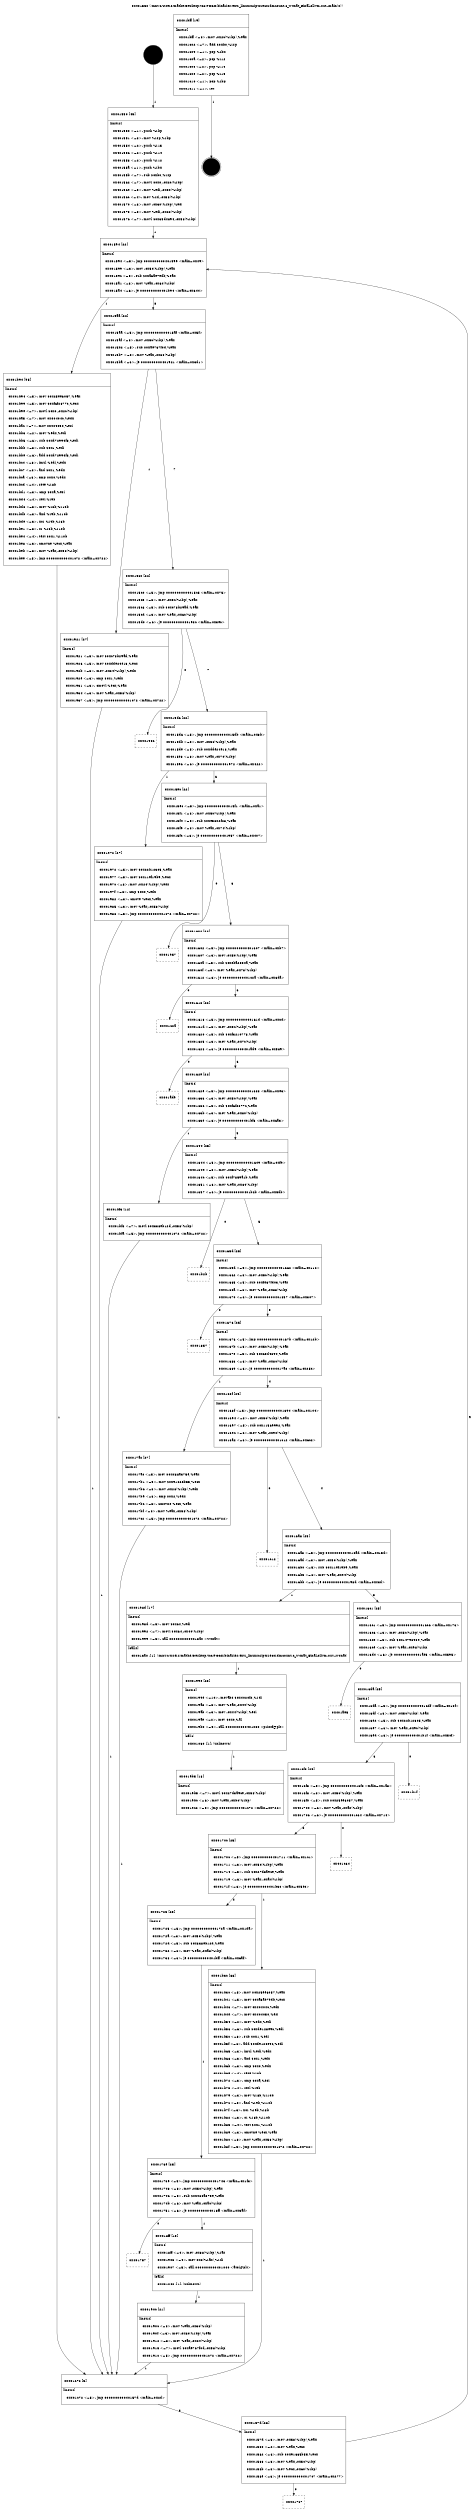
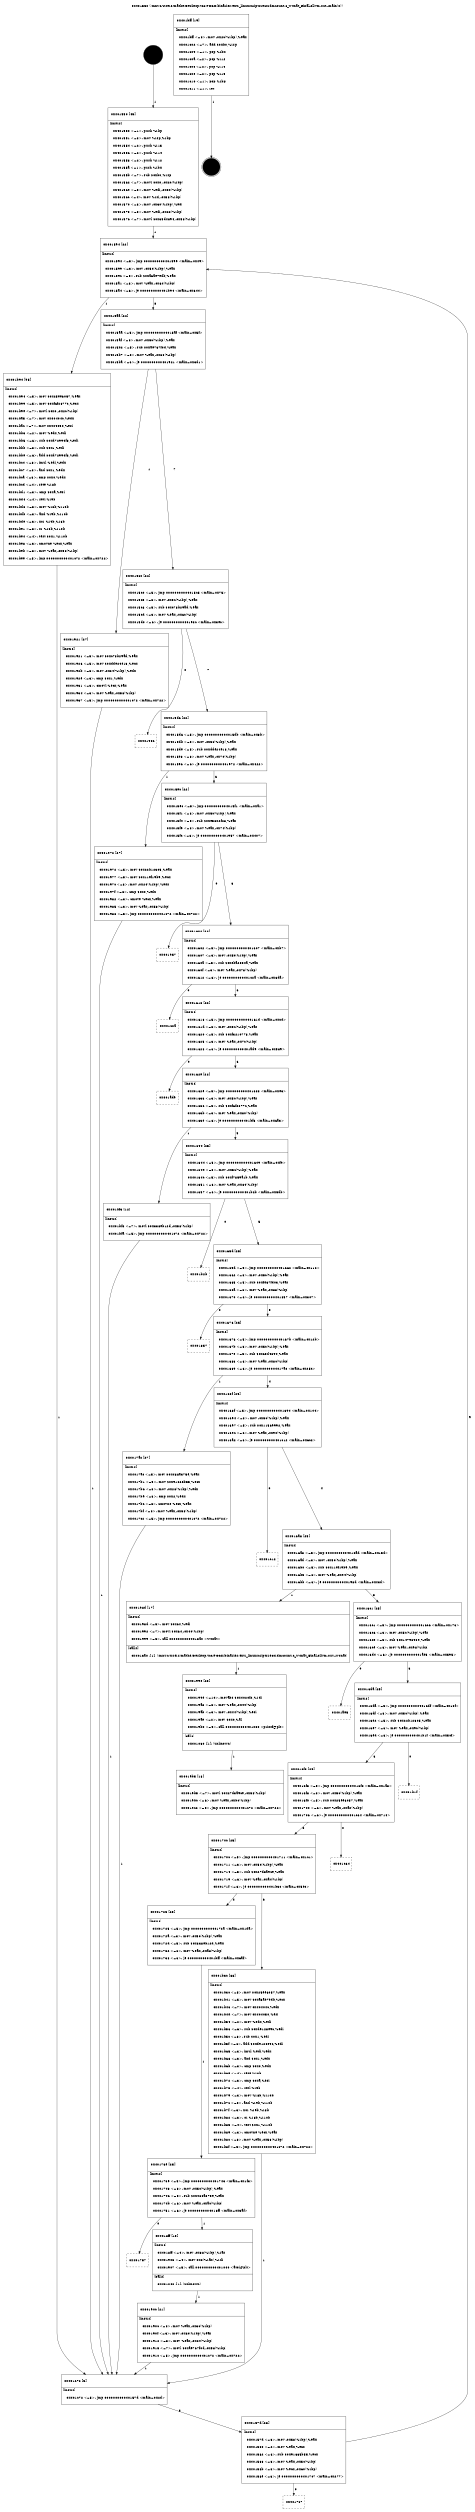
none -> (408, 1671)
(263, 1900) -> (263, 1900)
